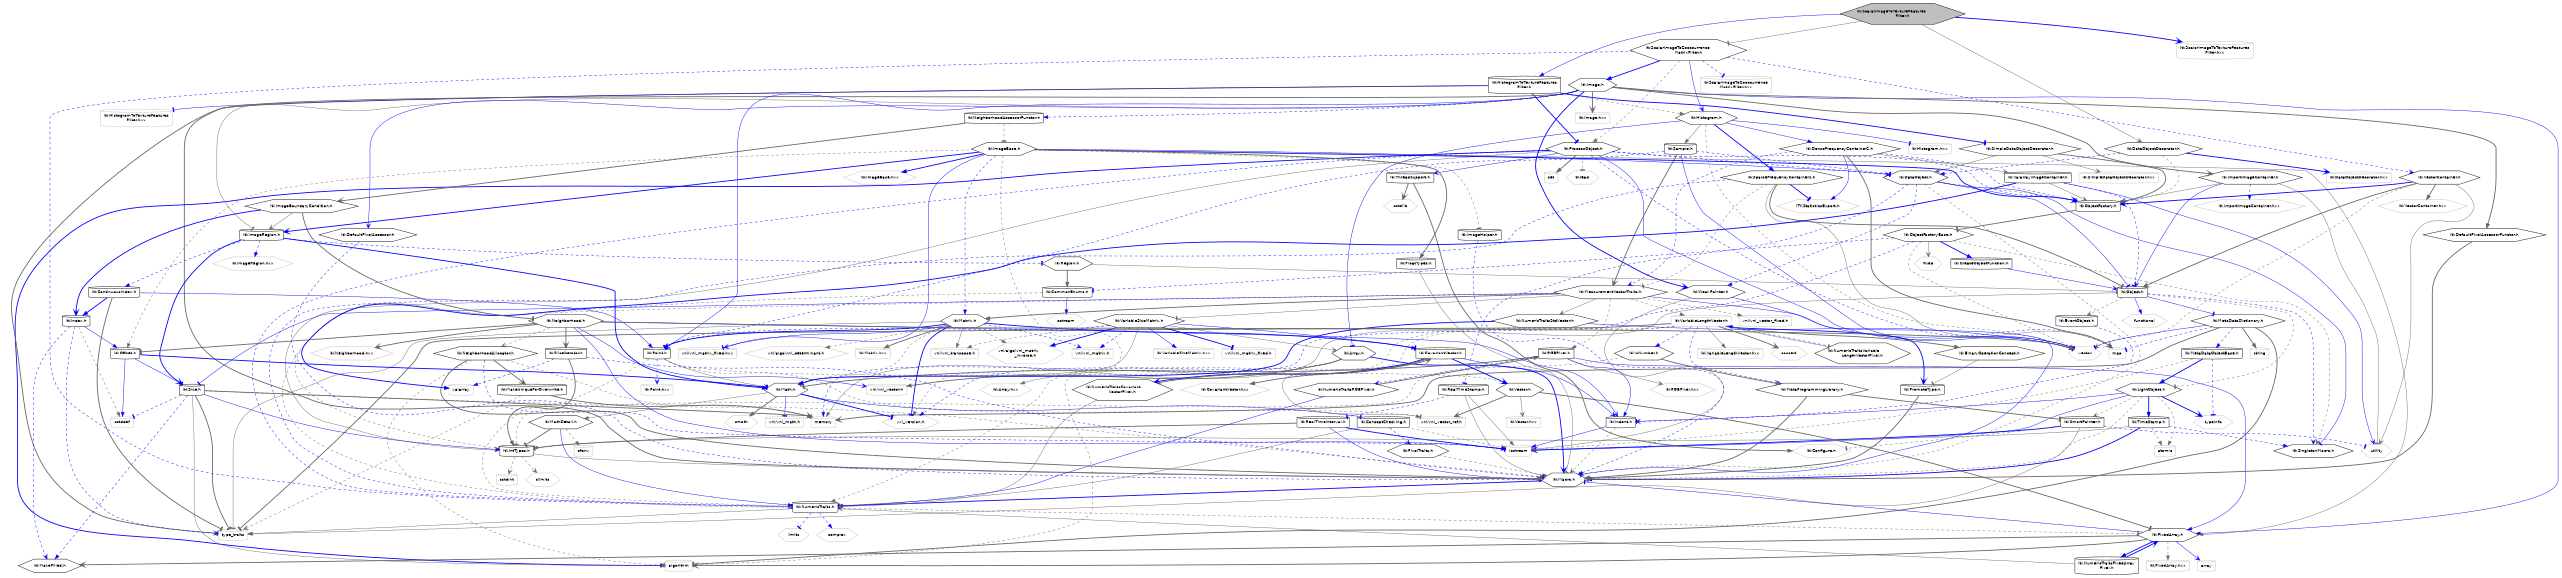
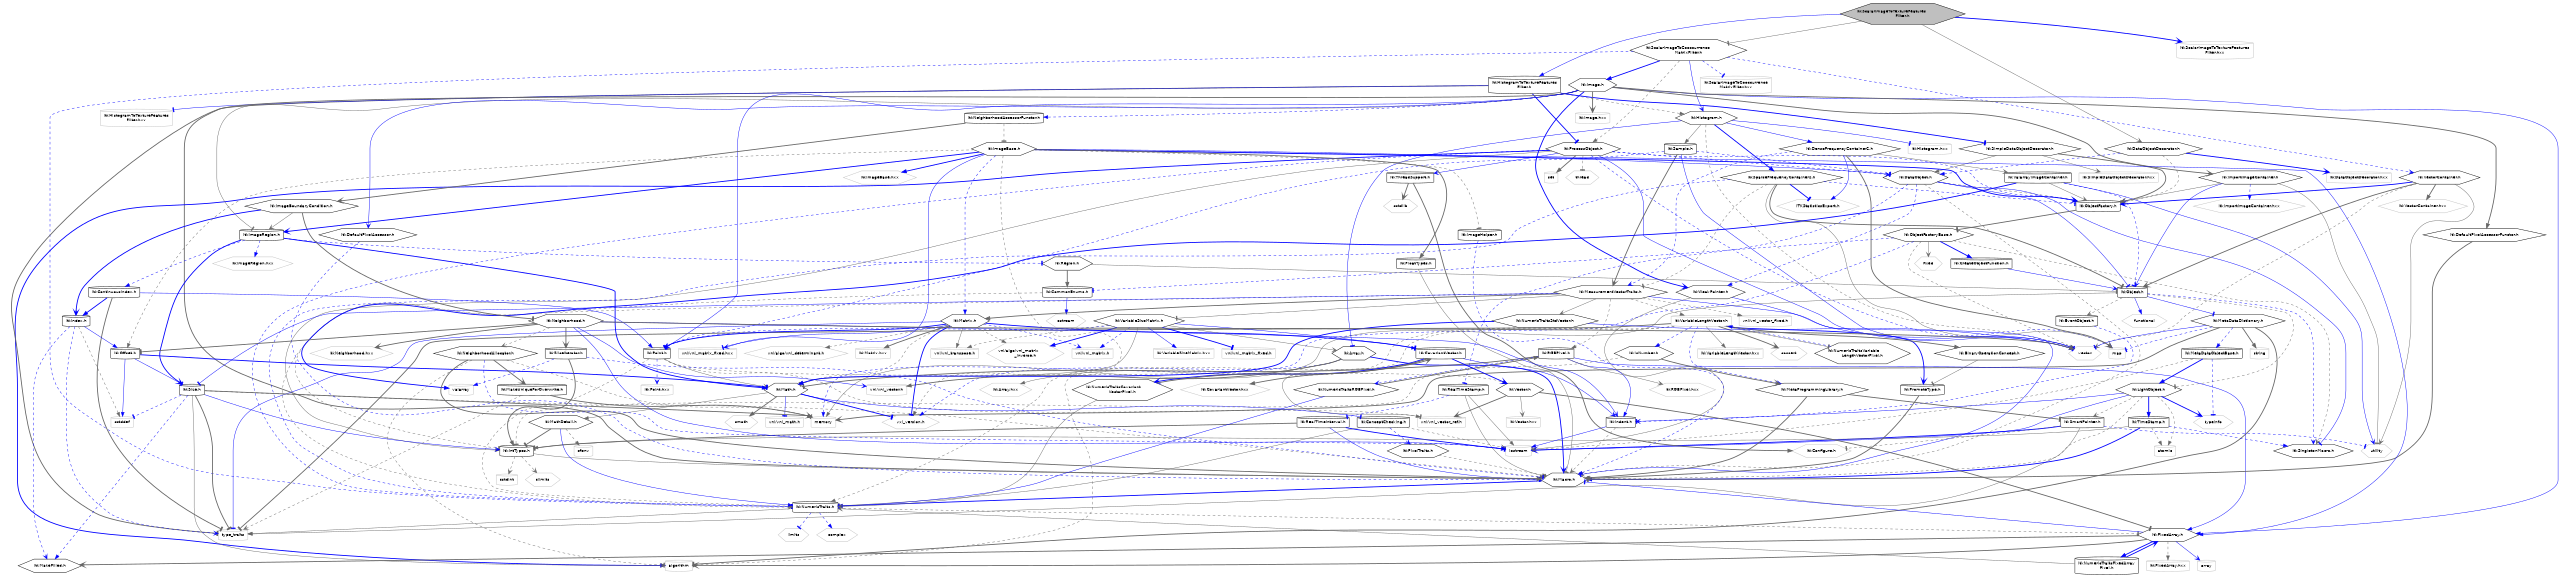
(1890, 162) -> (1890, 162)
(1984, 172) -> (1949, 193)
(526, 334) -> (526, 334)
